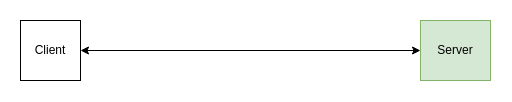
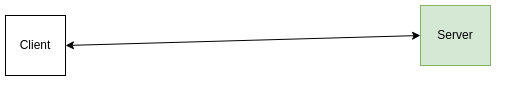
(51, 51) -> (36, 46)
(456, 51) -> (456, 36)
